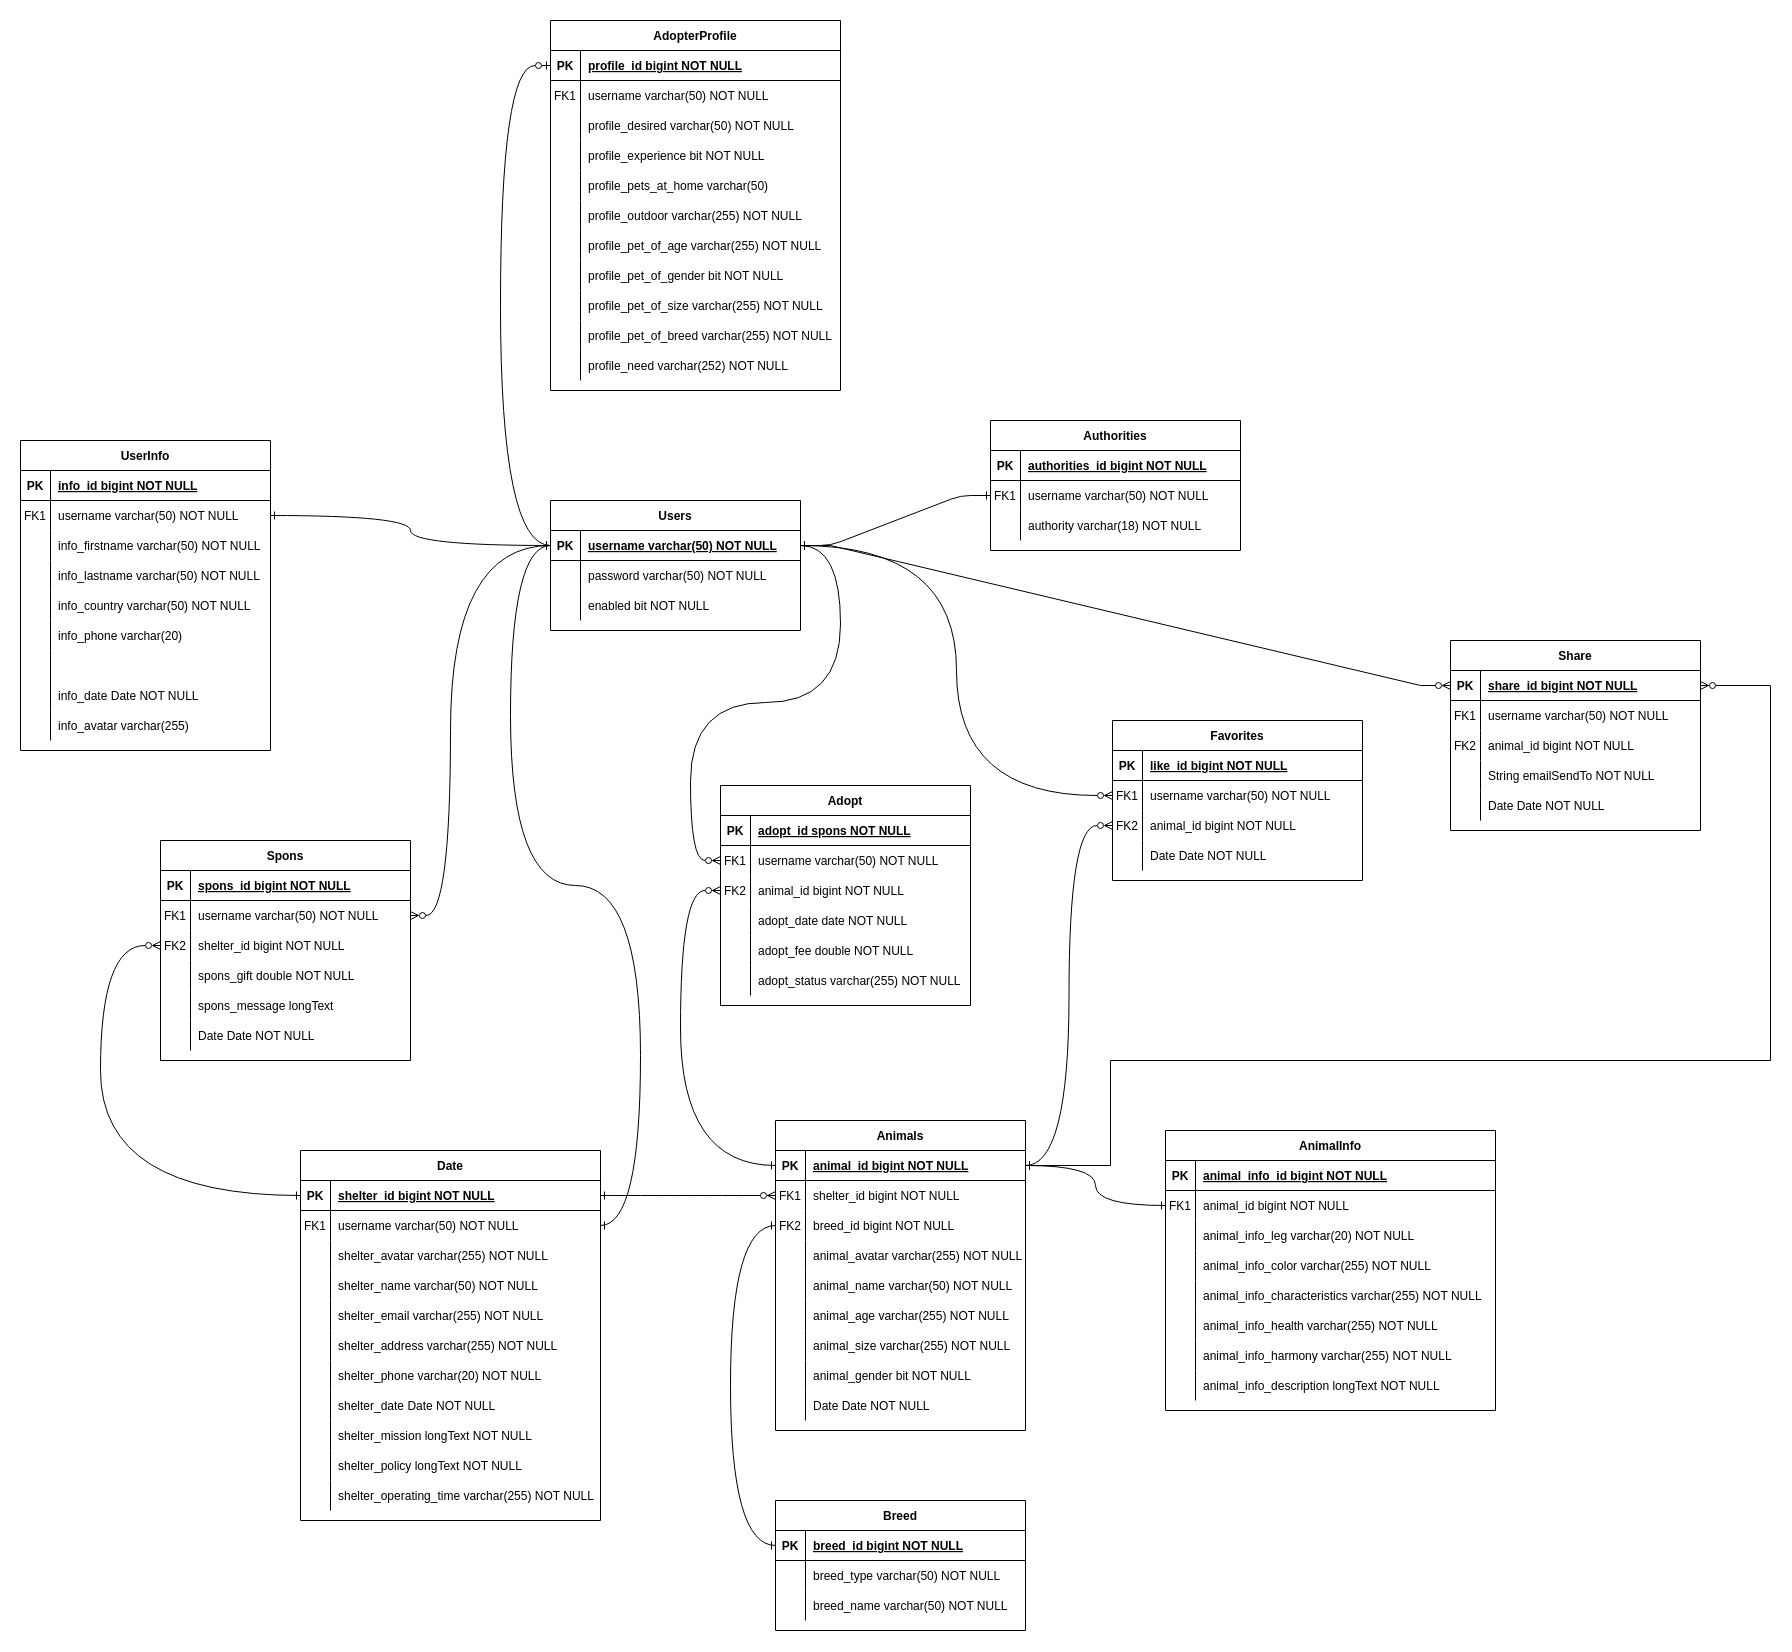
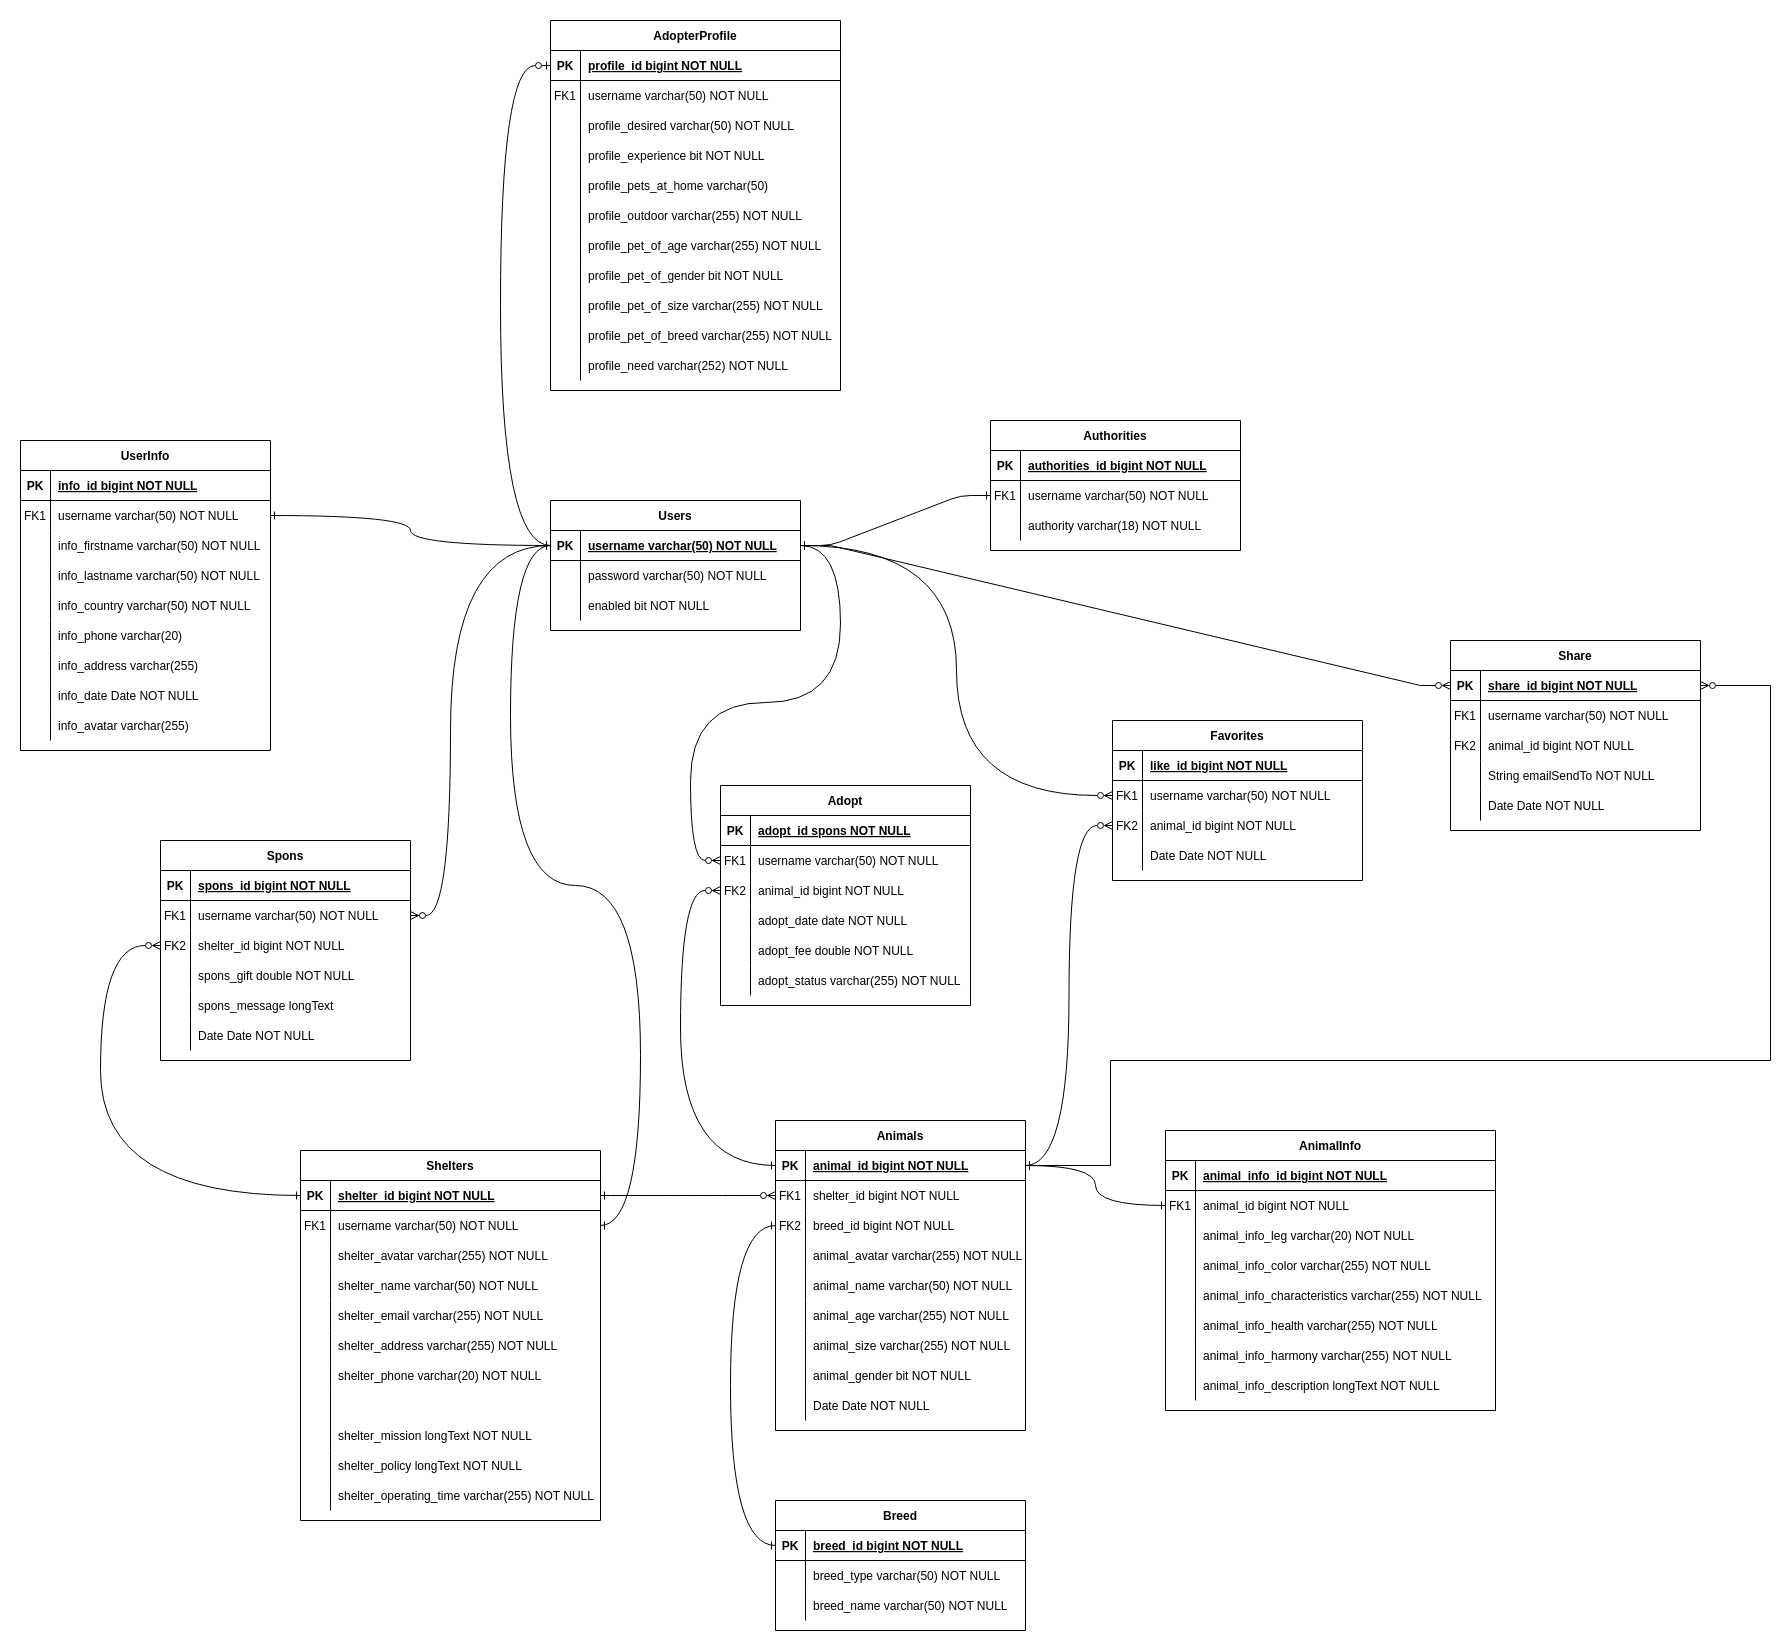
none -> (161, 666)
(450, 1166) -> (450, 1166)
(466, 1406) -> none
